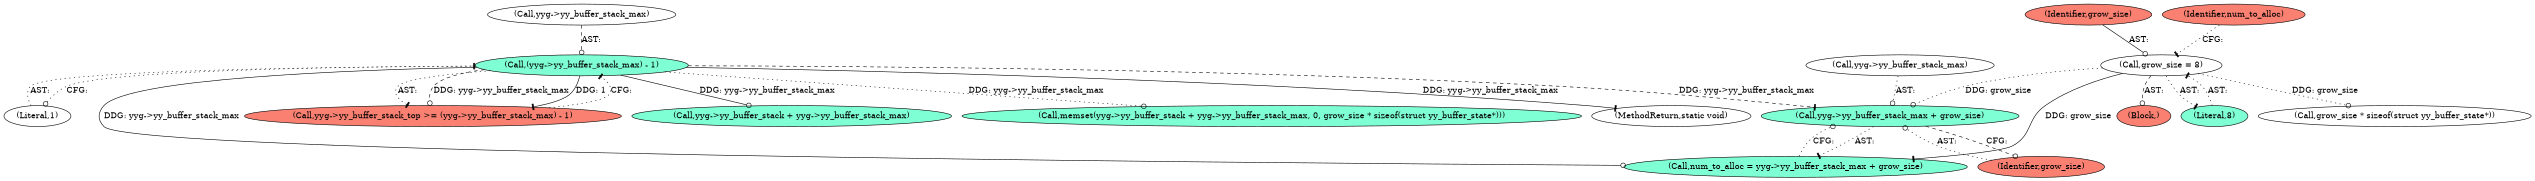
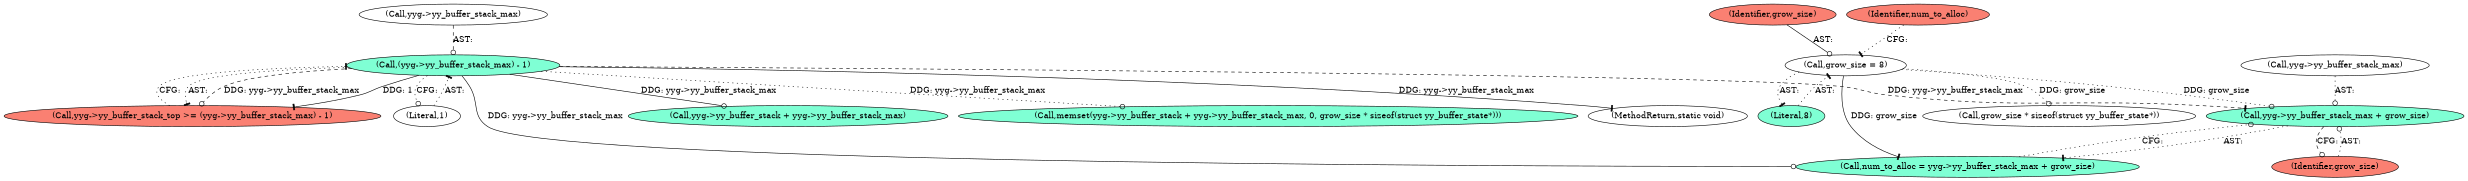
(2144, 116) -> none
